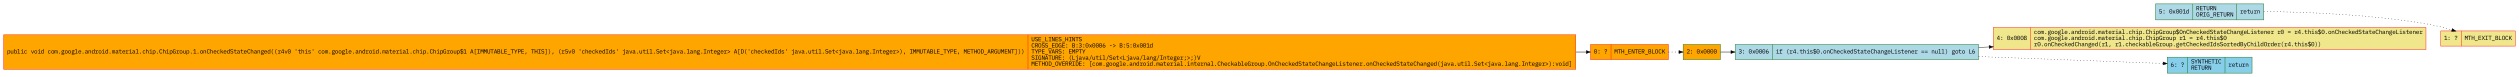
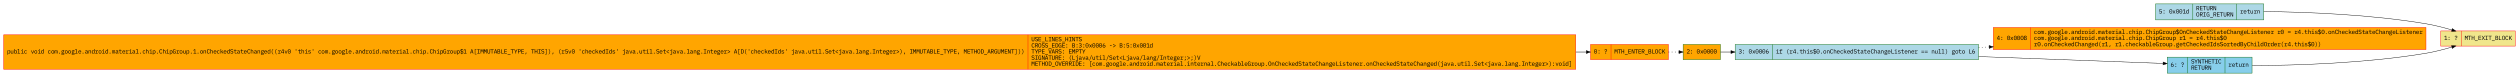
(2358, 16) -> (2358, 16)
(2210, 39) -> (2210, 39)
(1984, 47) -> (1984, 47)
(2071, 60) -> (2071, 60)
none -> (2353, 62)
